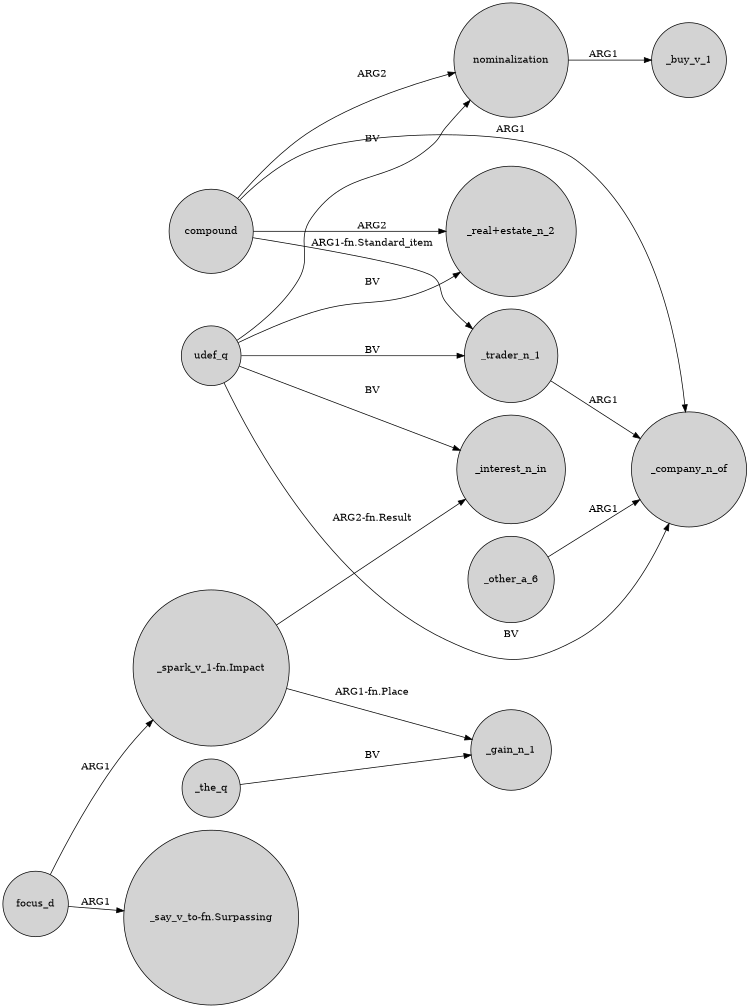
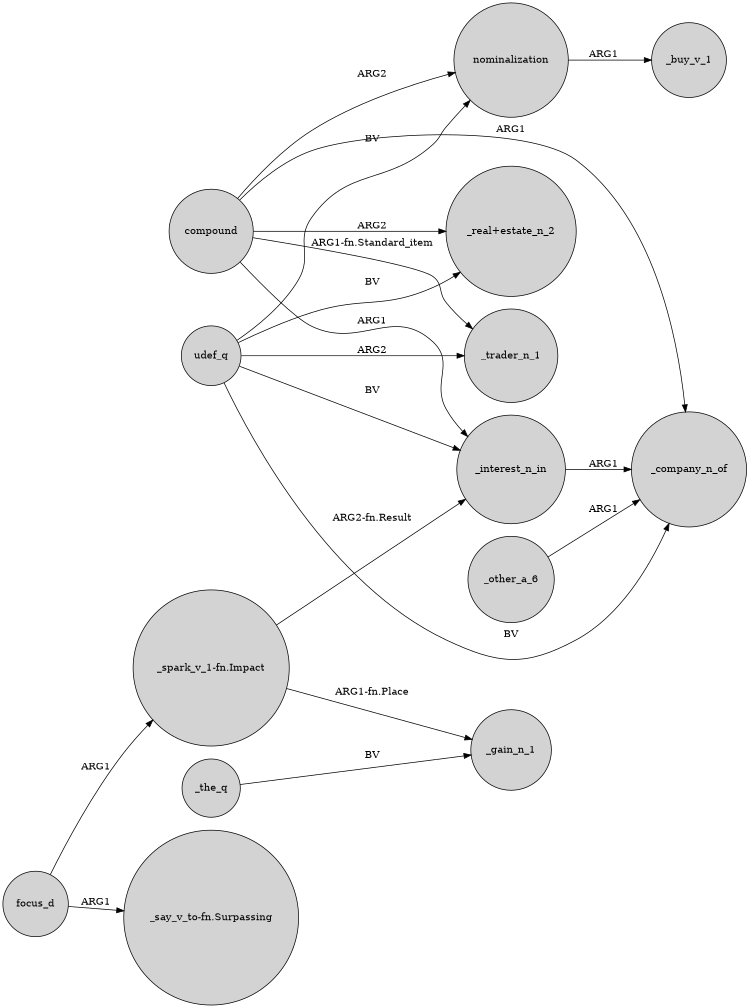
none -> (375, 329)
(372, 350) -> (372, 350)
(592, 408) -> (595, 469)
